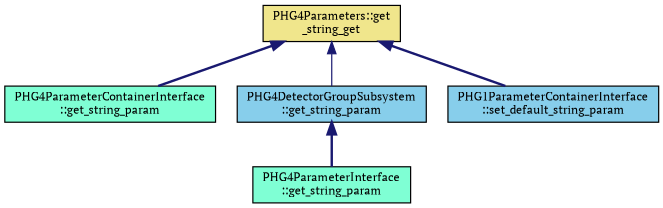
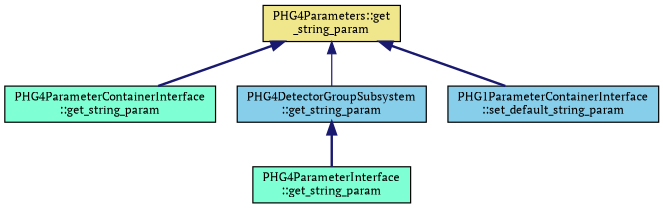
(332, 23) -> (332, 23)
